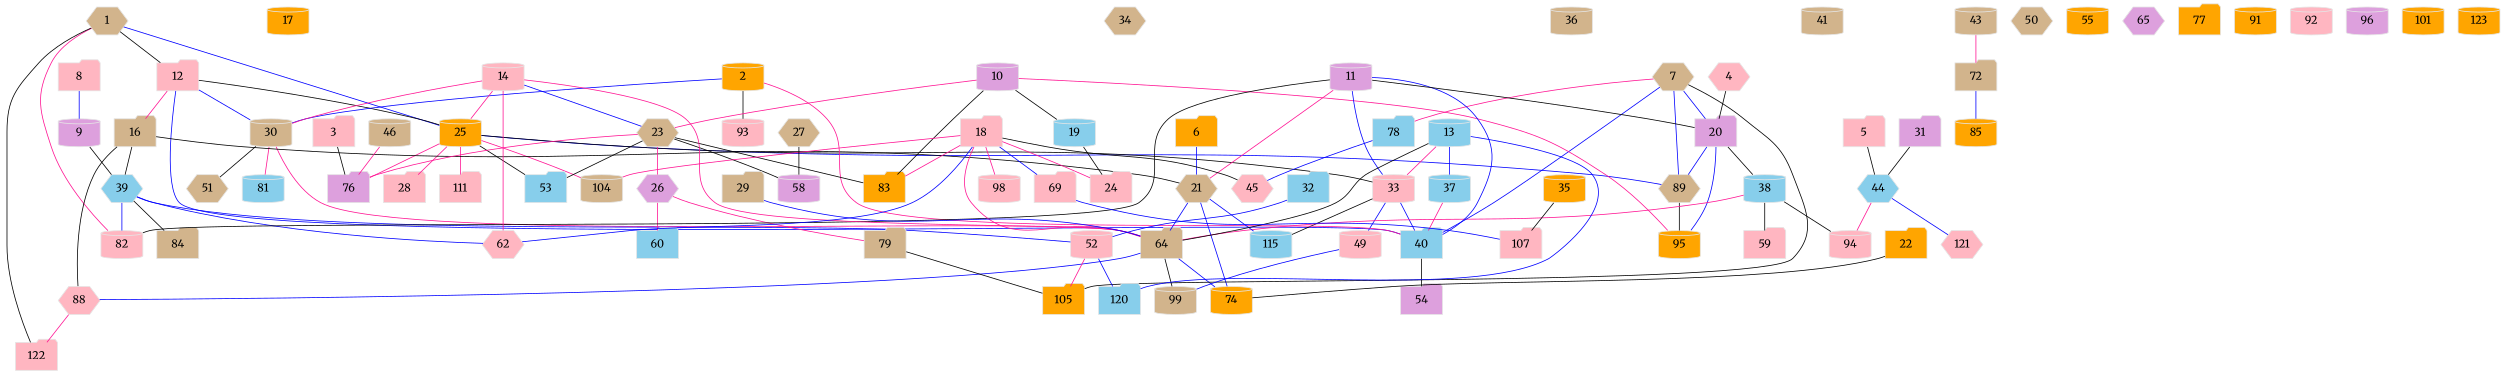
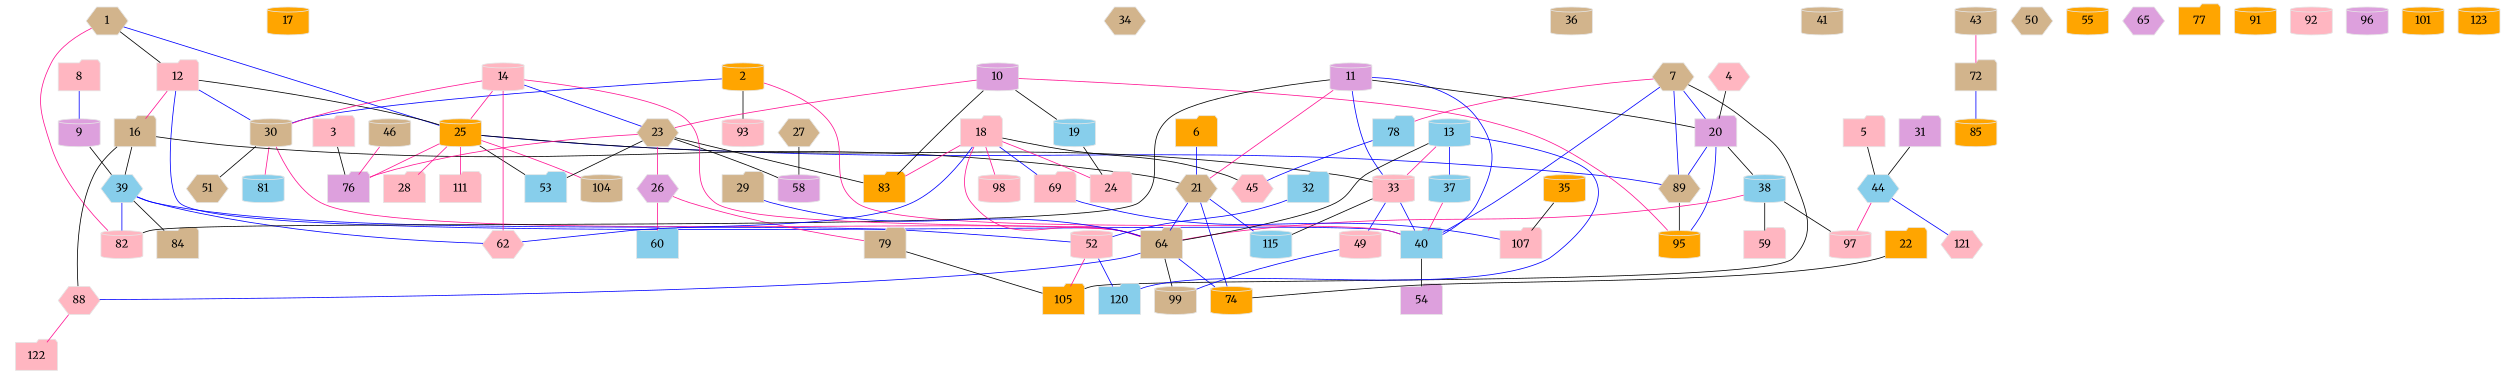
(850, 147) -> none
(7, 168) -> none
(1850, 245) -> (1850, 245)
